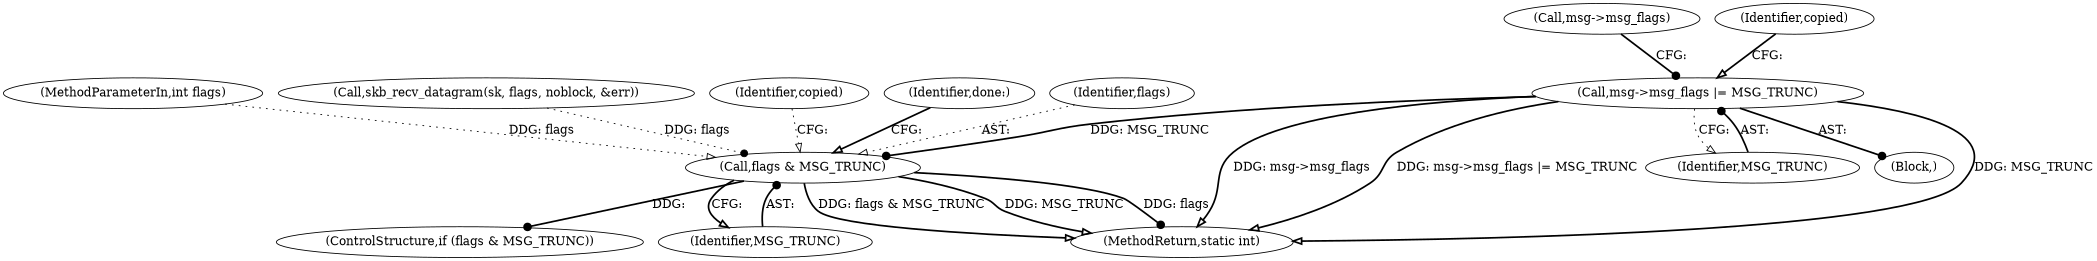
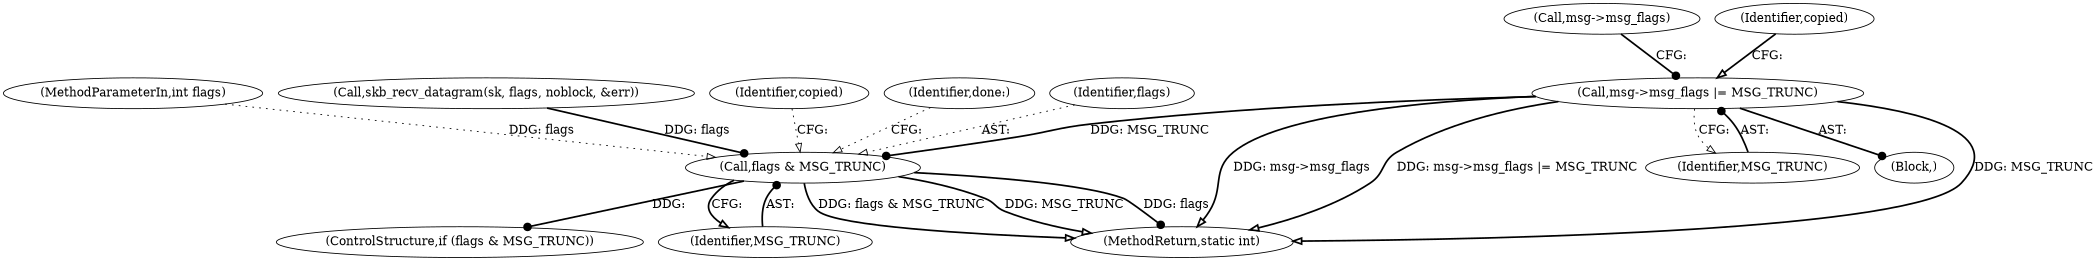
(886, 128) -> (886, 128)
(644, 130) -> (644, 130)
